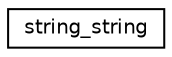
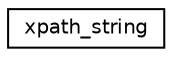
(86, 28) -> (86, 28)
